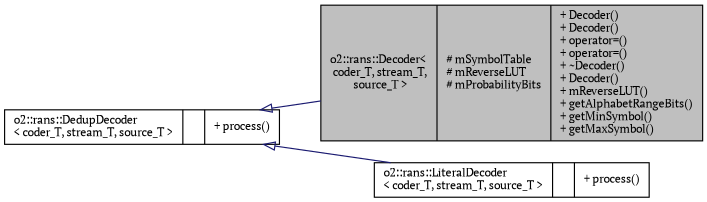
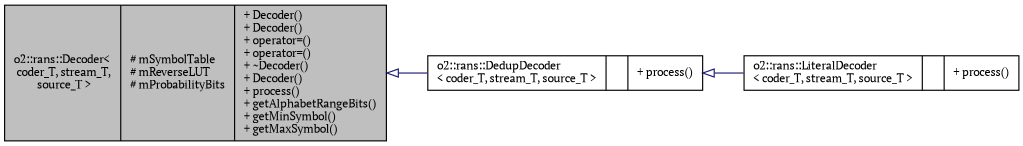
(604, 91) -> (272, 91)
(296, 105) -> (413, 73)
